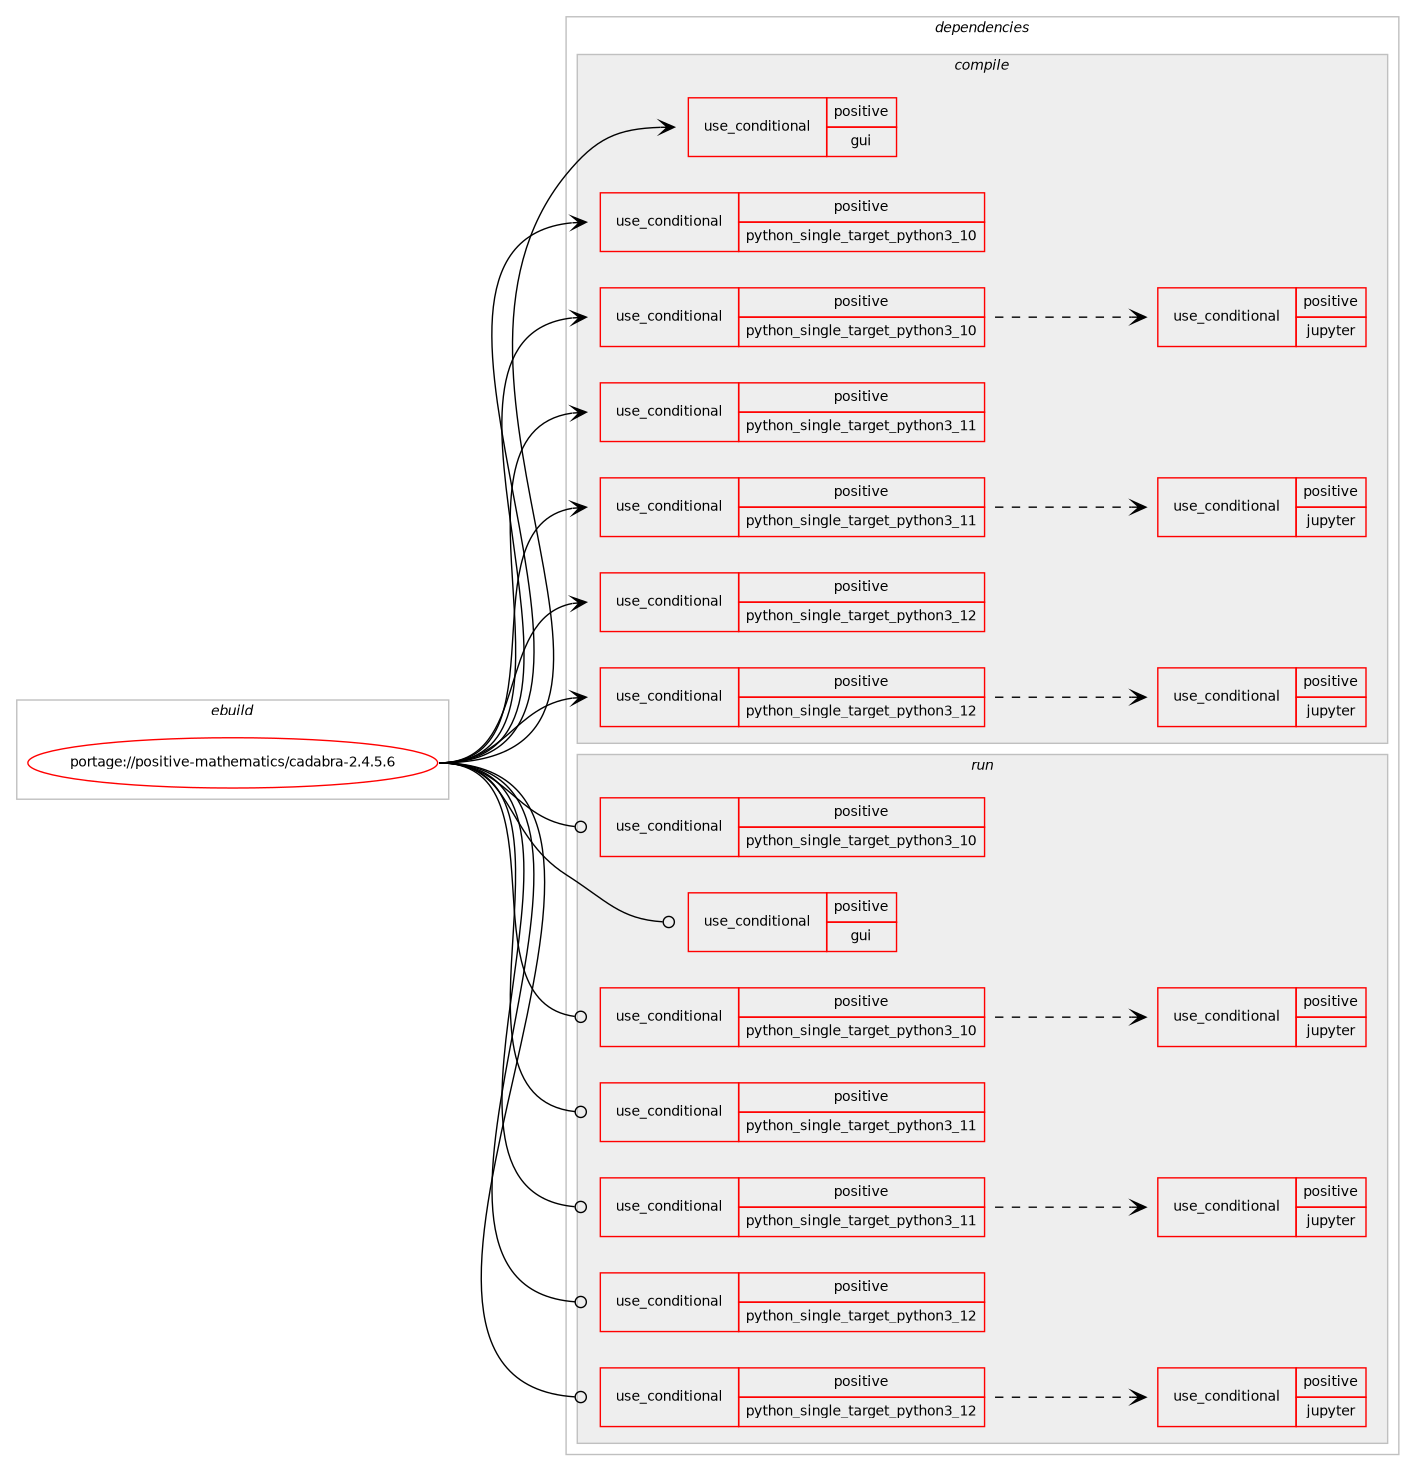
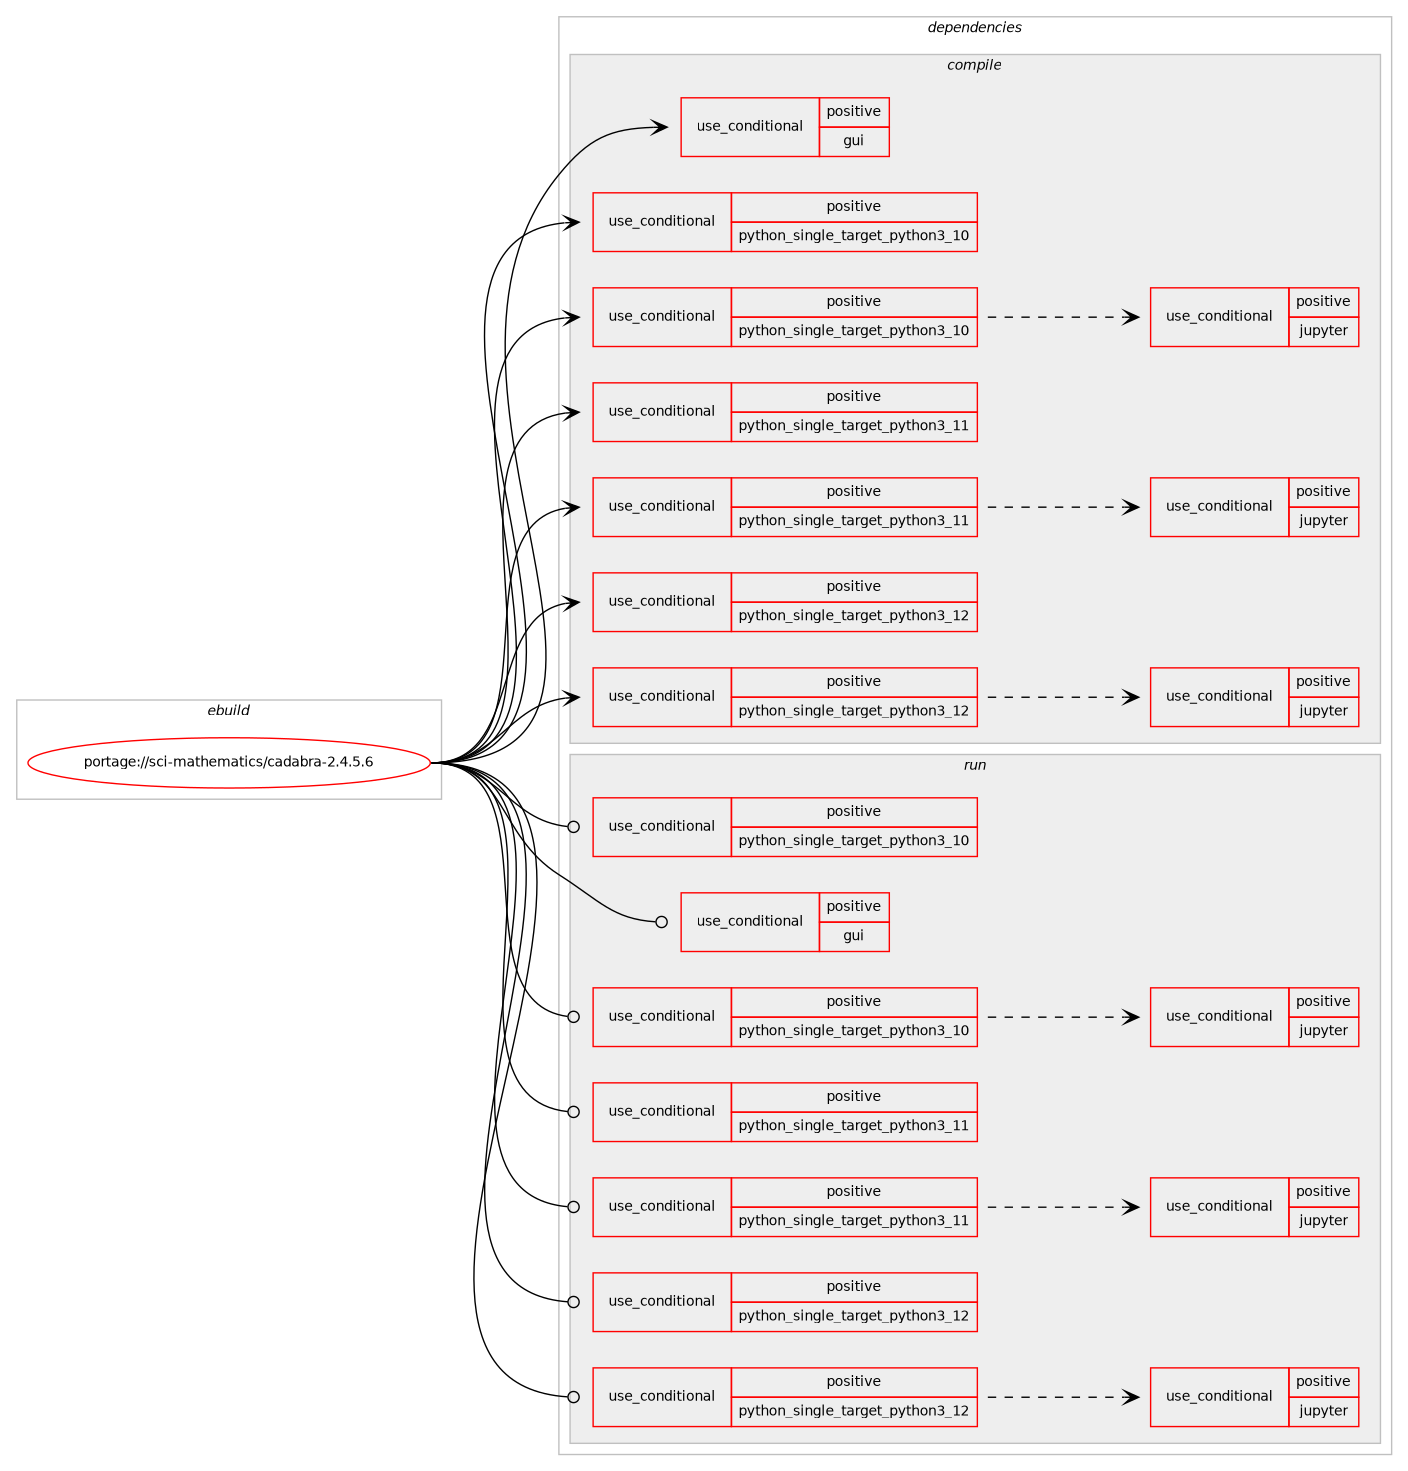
(233, 763) -> (229, 763)
